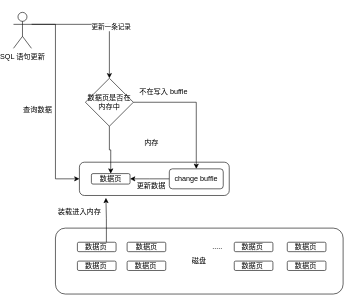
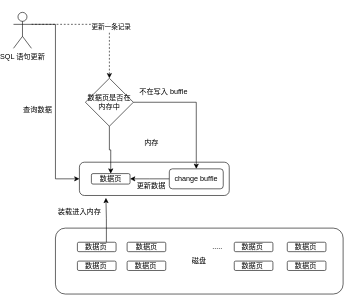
(110, 51) -> (110, 51)
